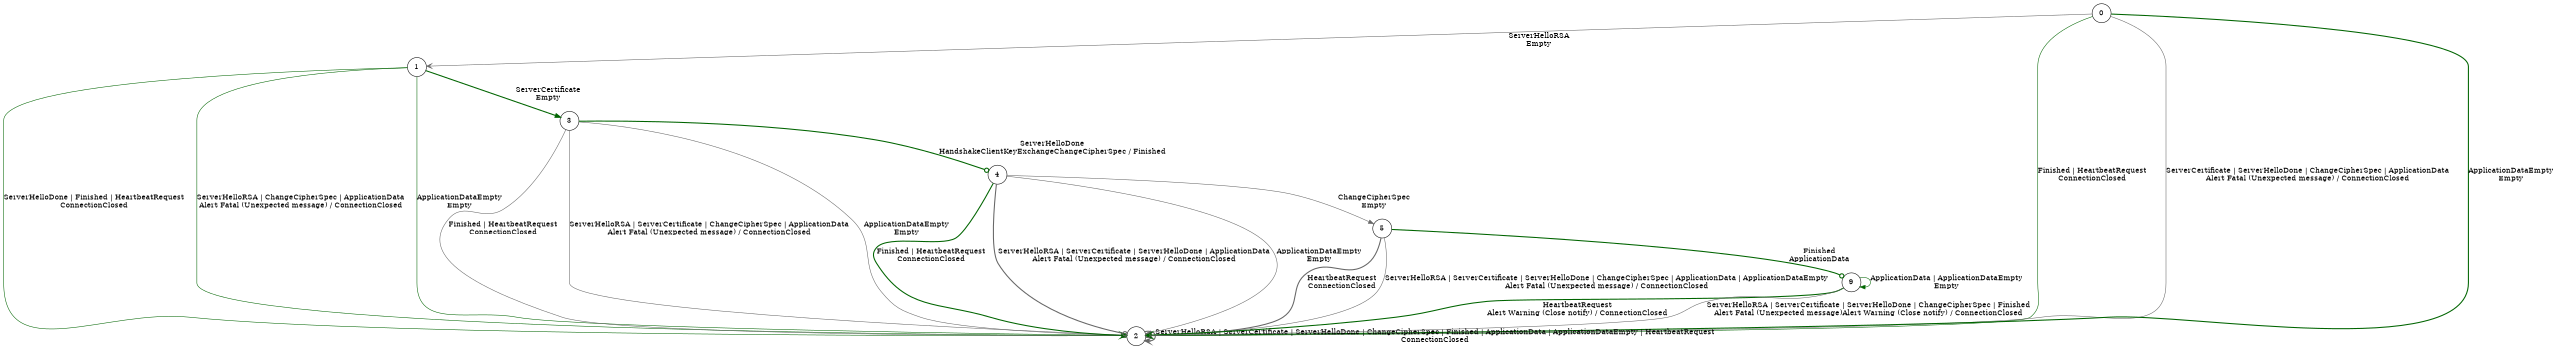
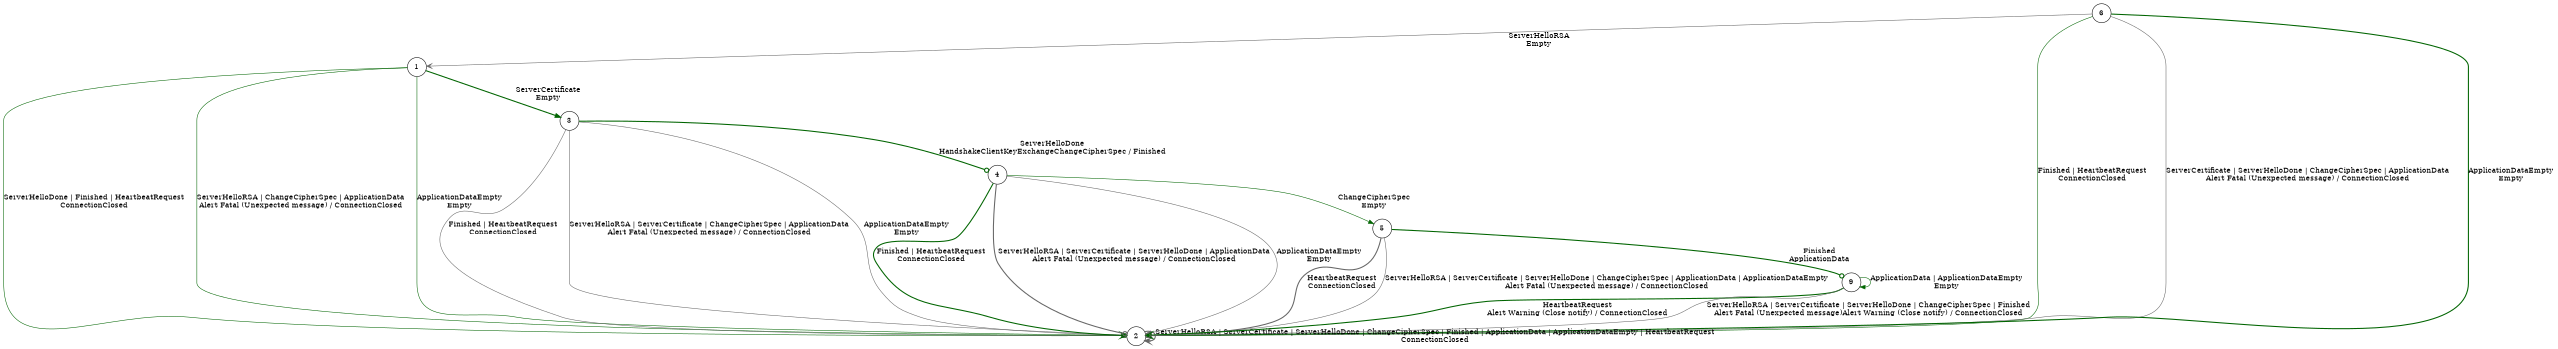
(2102, 13) -> (2102, 13)
(1191, 183) -> (1191, 183)
